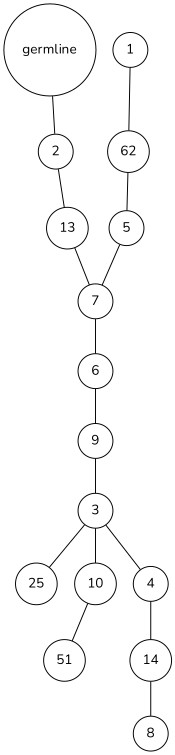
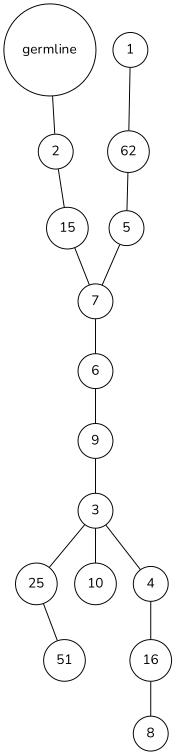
(67, 228) -> (67, 228)
(80, 622) -> (50, 622)
(151, 660) -> (151, 660)
